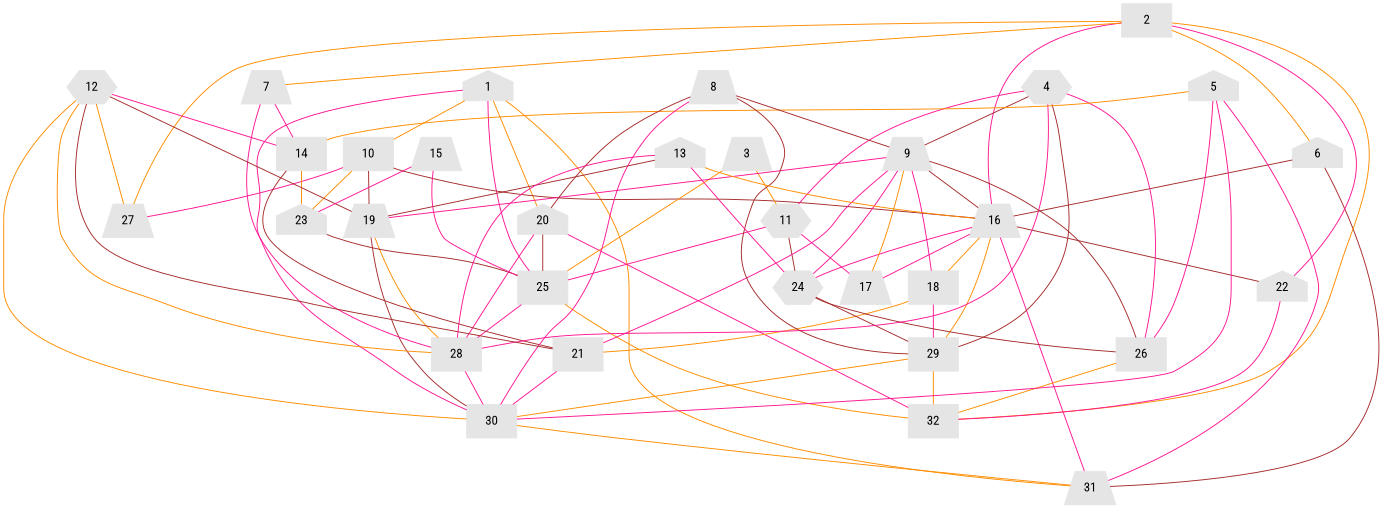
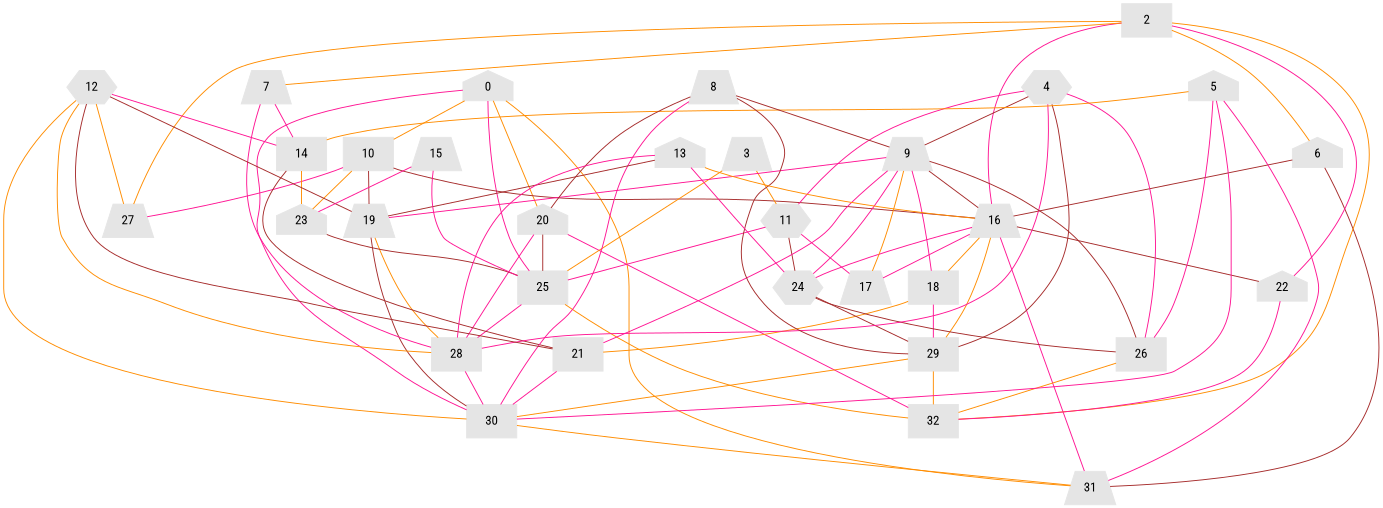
(488, 87) -> (488, 87)
